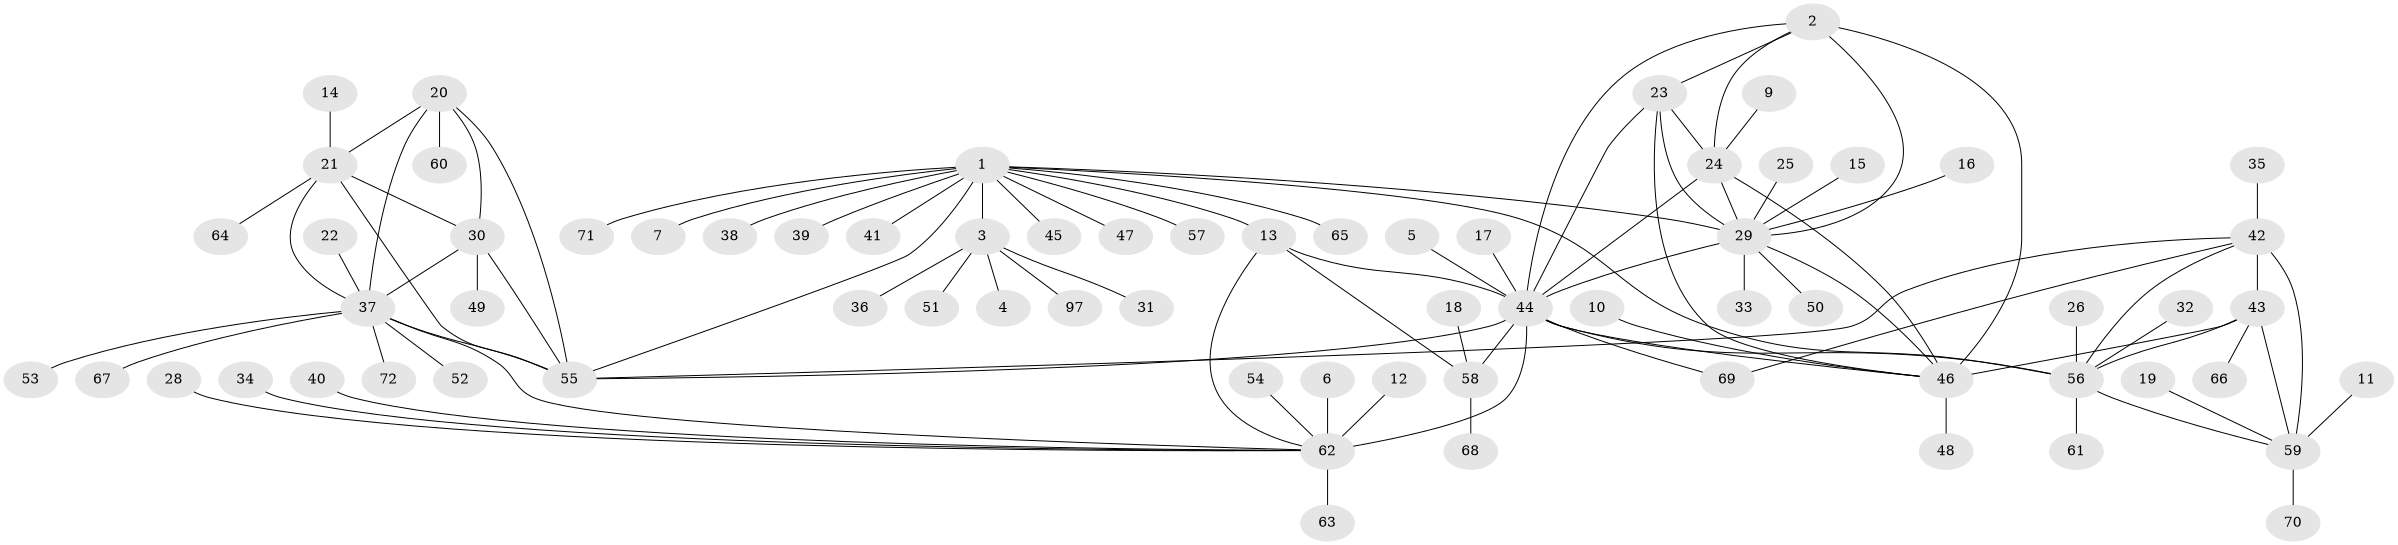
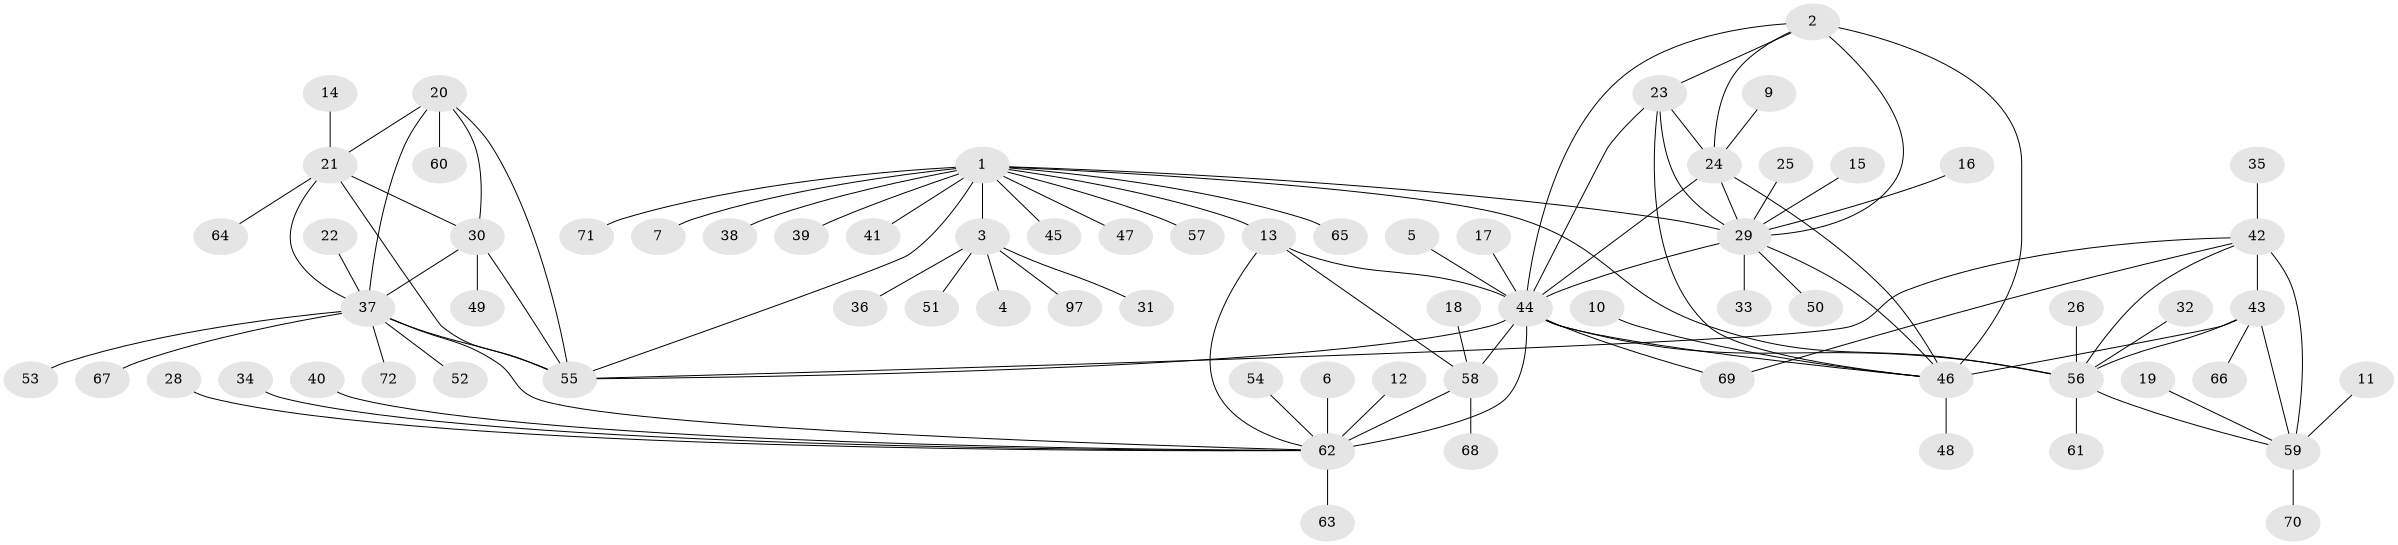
none -> (1399, 416)
